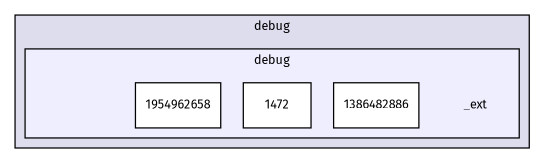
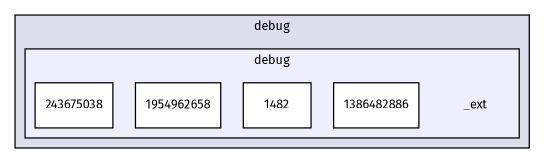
none -> (74, 105)
(277, 105) -> (277, 105)
